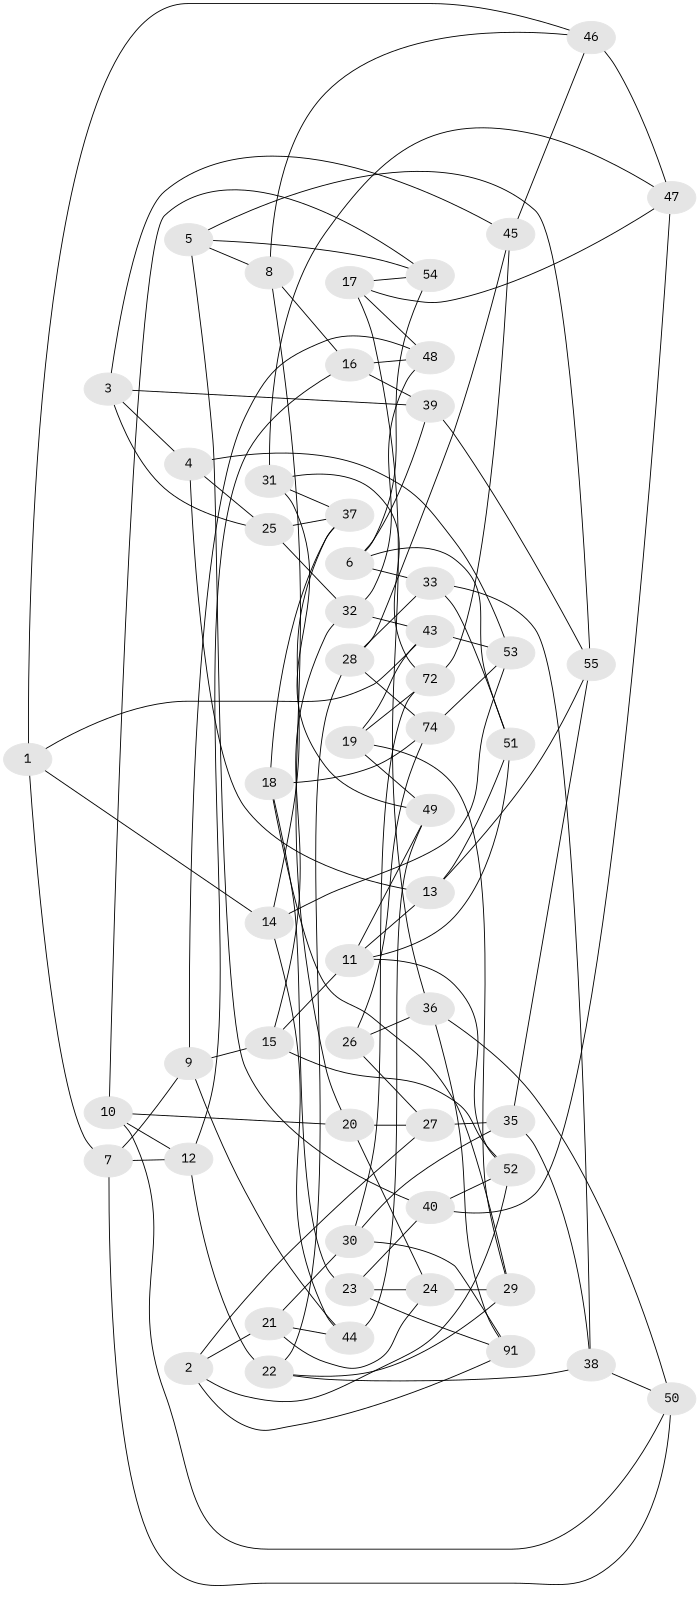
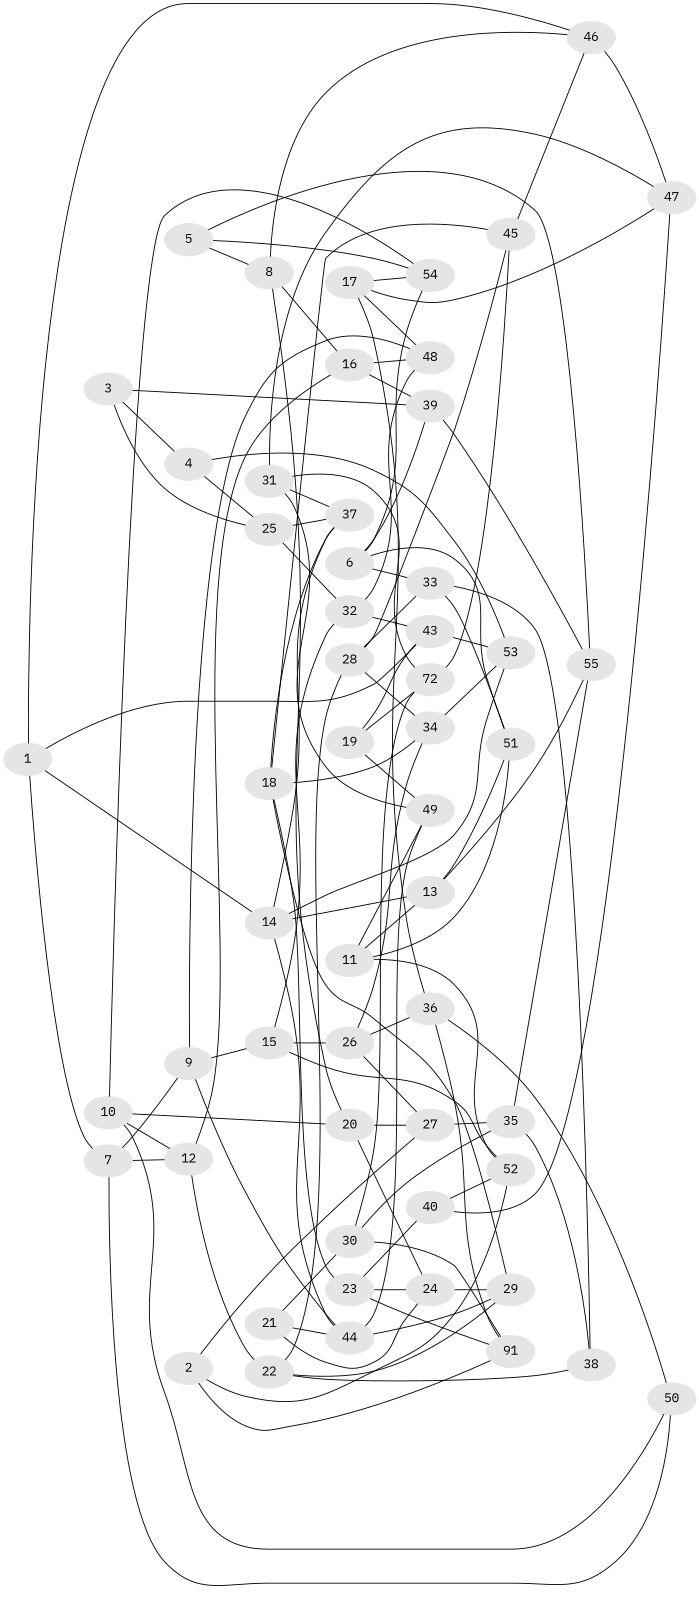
(235, 161) -> (307, 428)
(430, 728) -> (430, 728)
(230, 775) -> (350, 908)
(222, 795) -> none
(485, 983) -> (436, 1319)
(307, 1004) -> (310, 1043)
(229, 1346) -> none
(631, 1382) -> none
